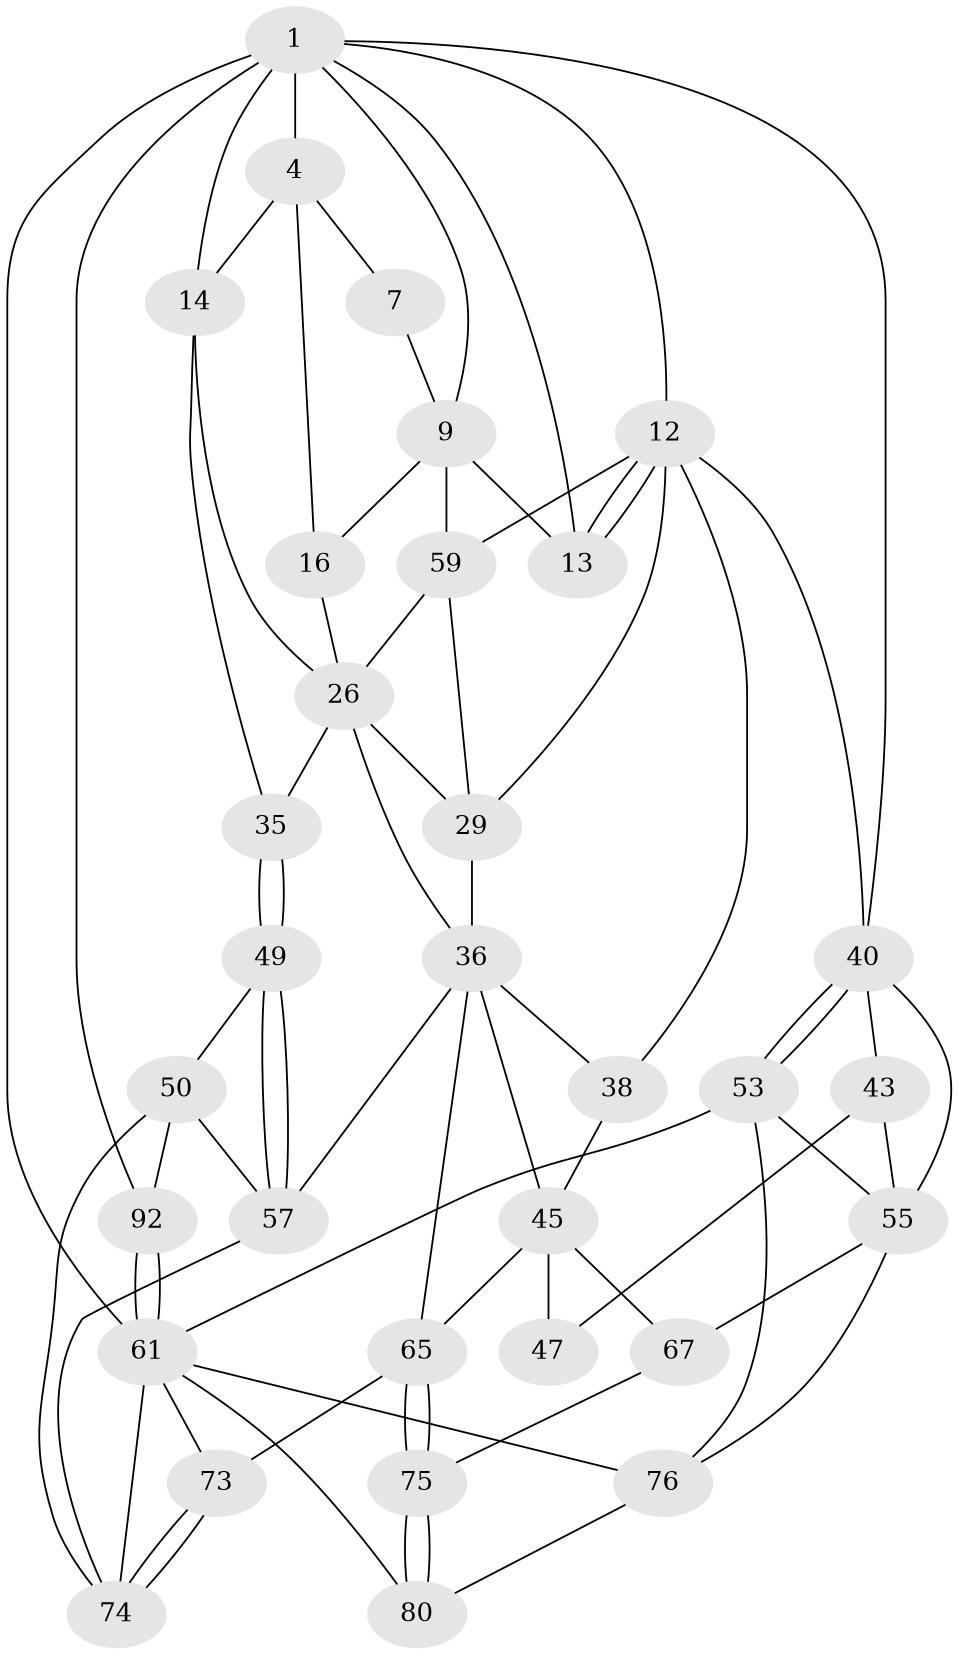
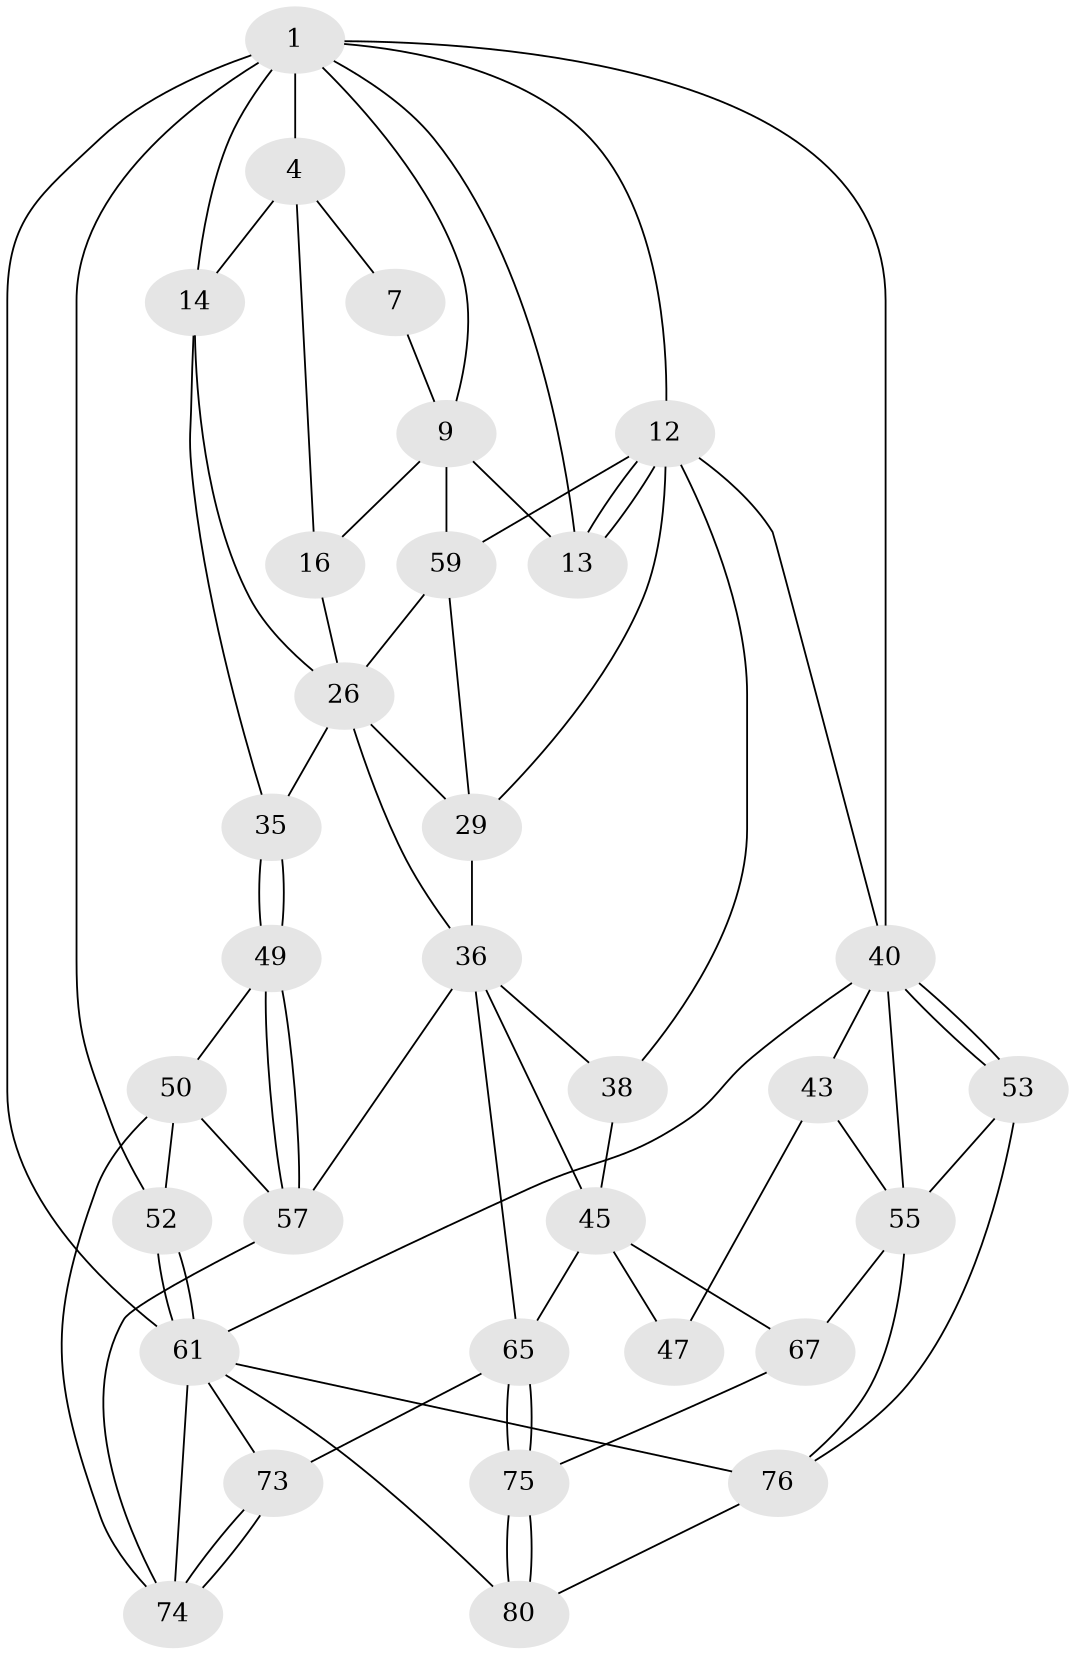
(455, 1201) -> (554, 1178)
(148, 1221) -> (162, 1221)
